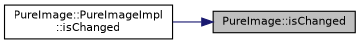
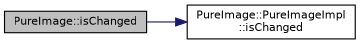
(187, 22) -> (161, 22)
